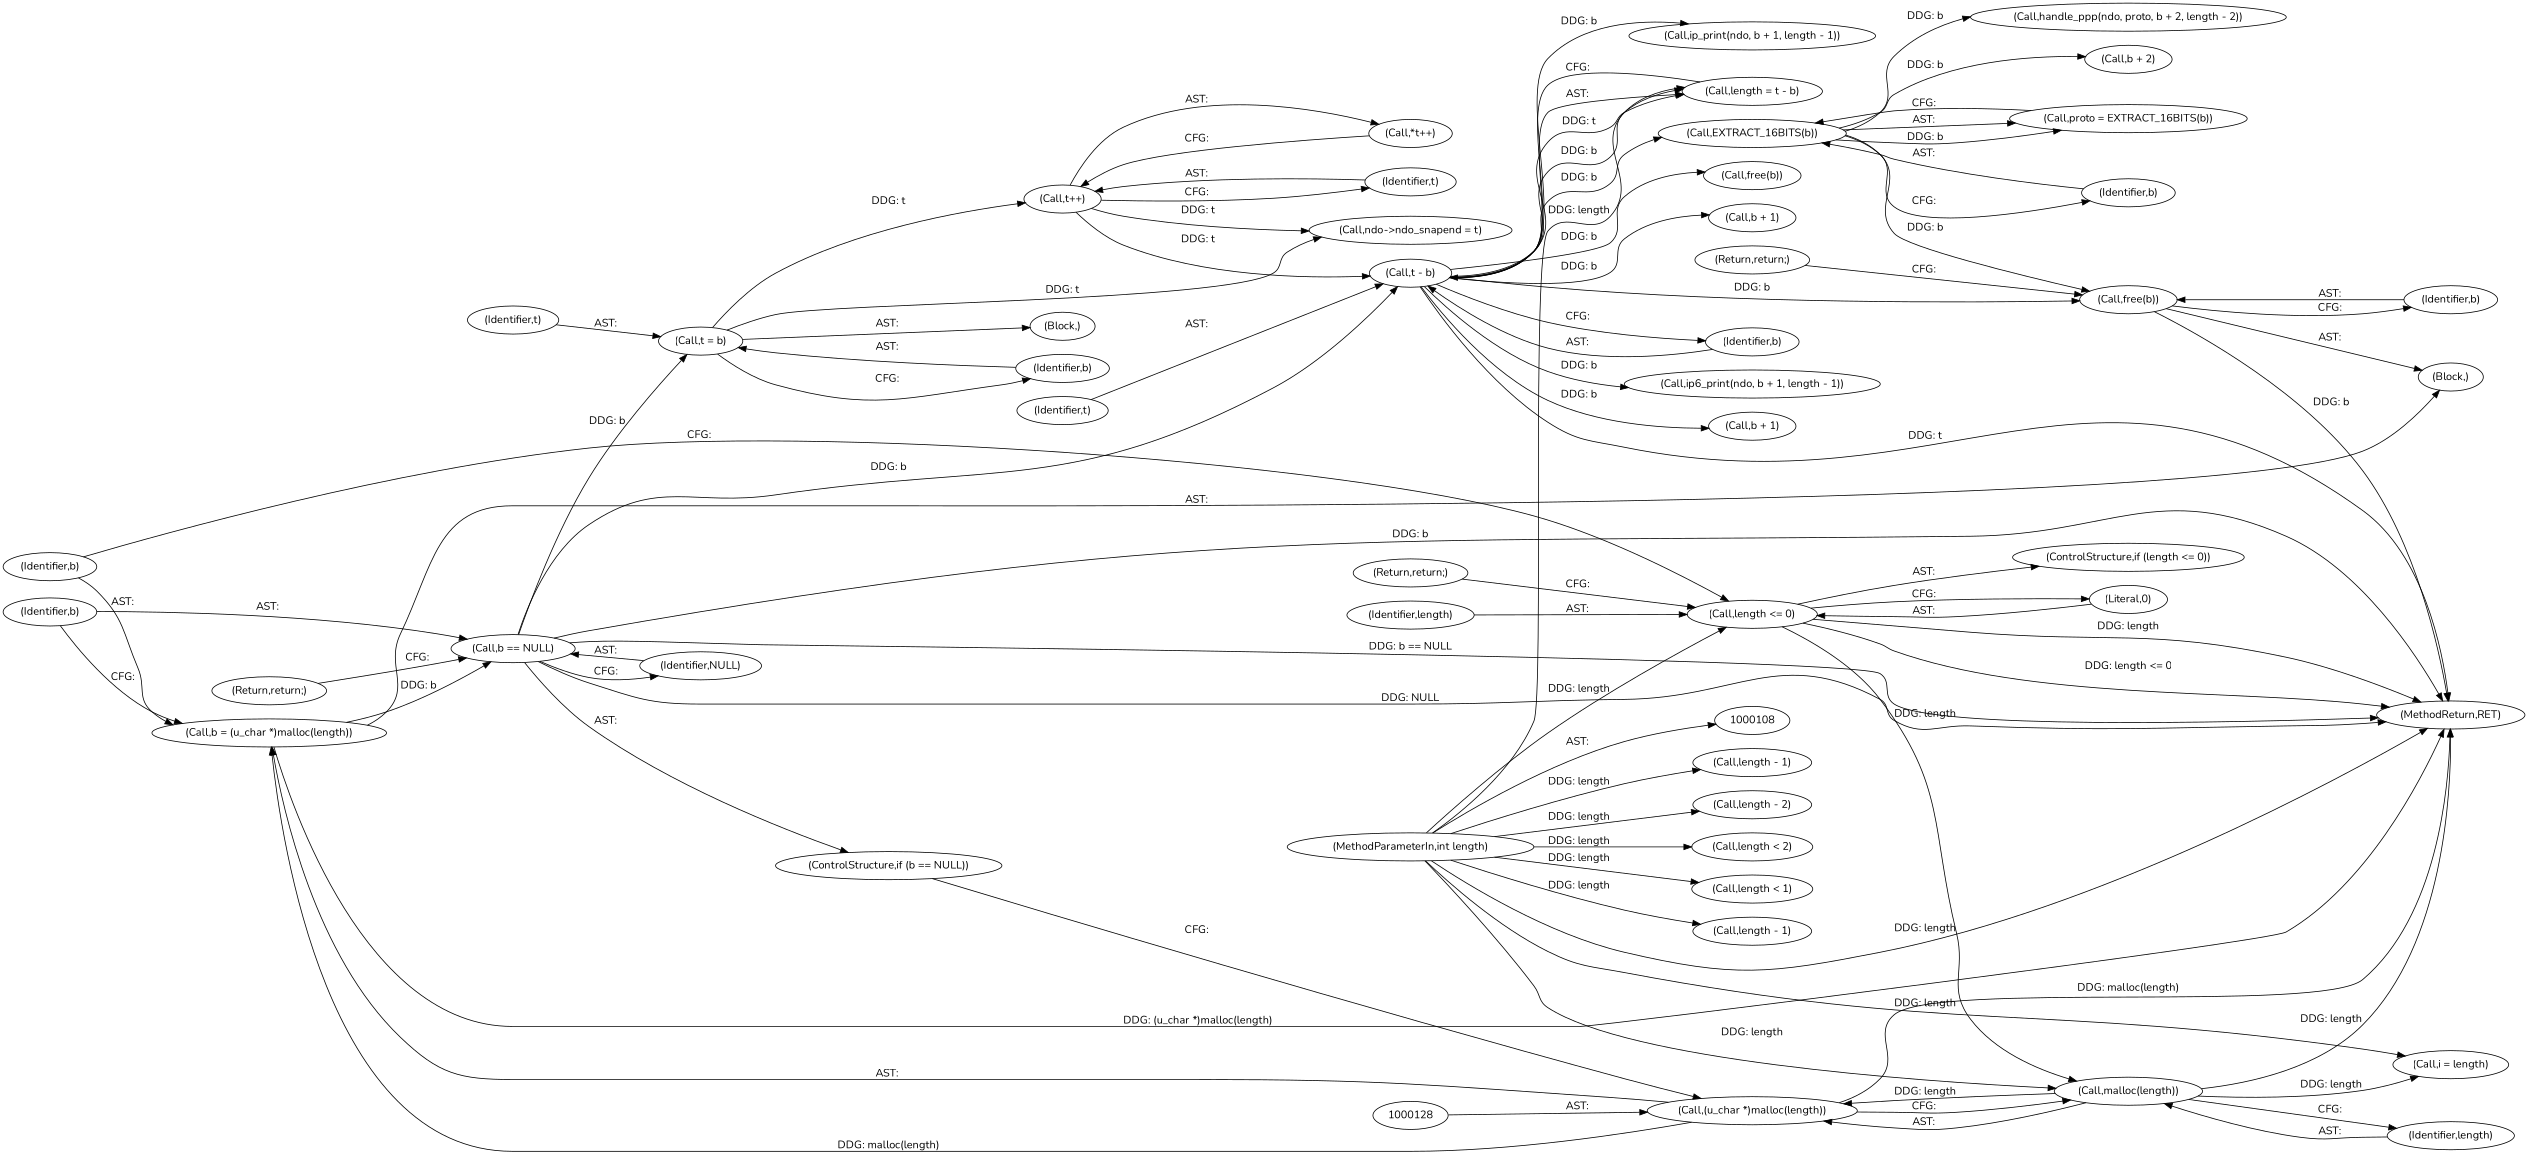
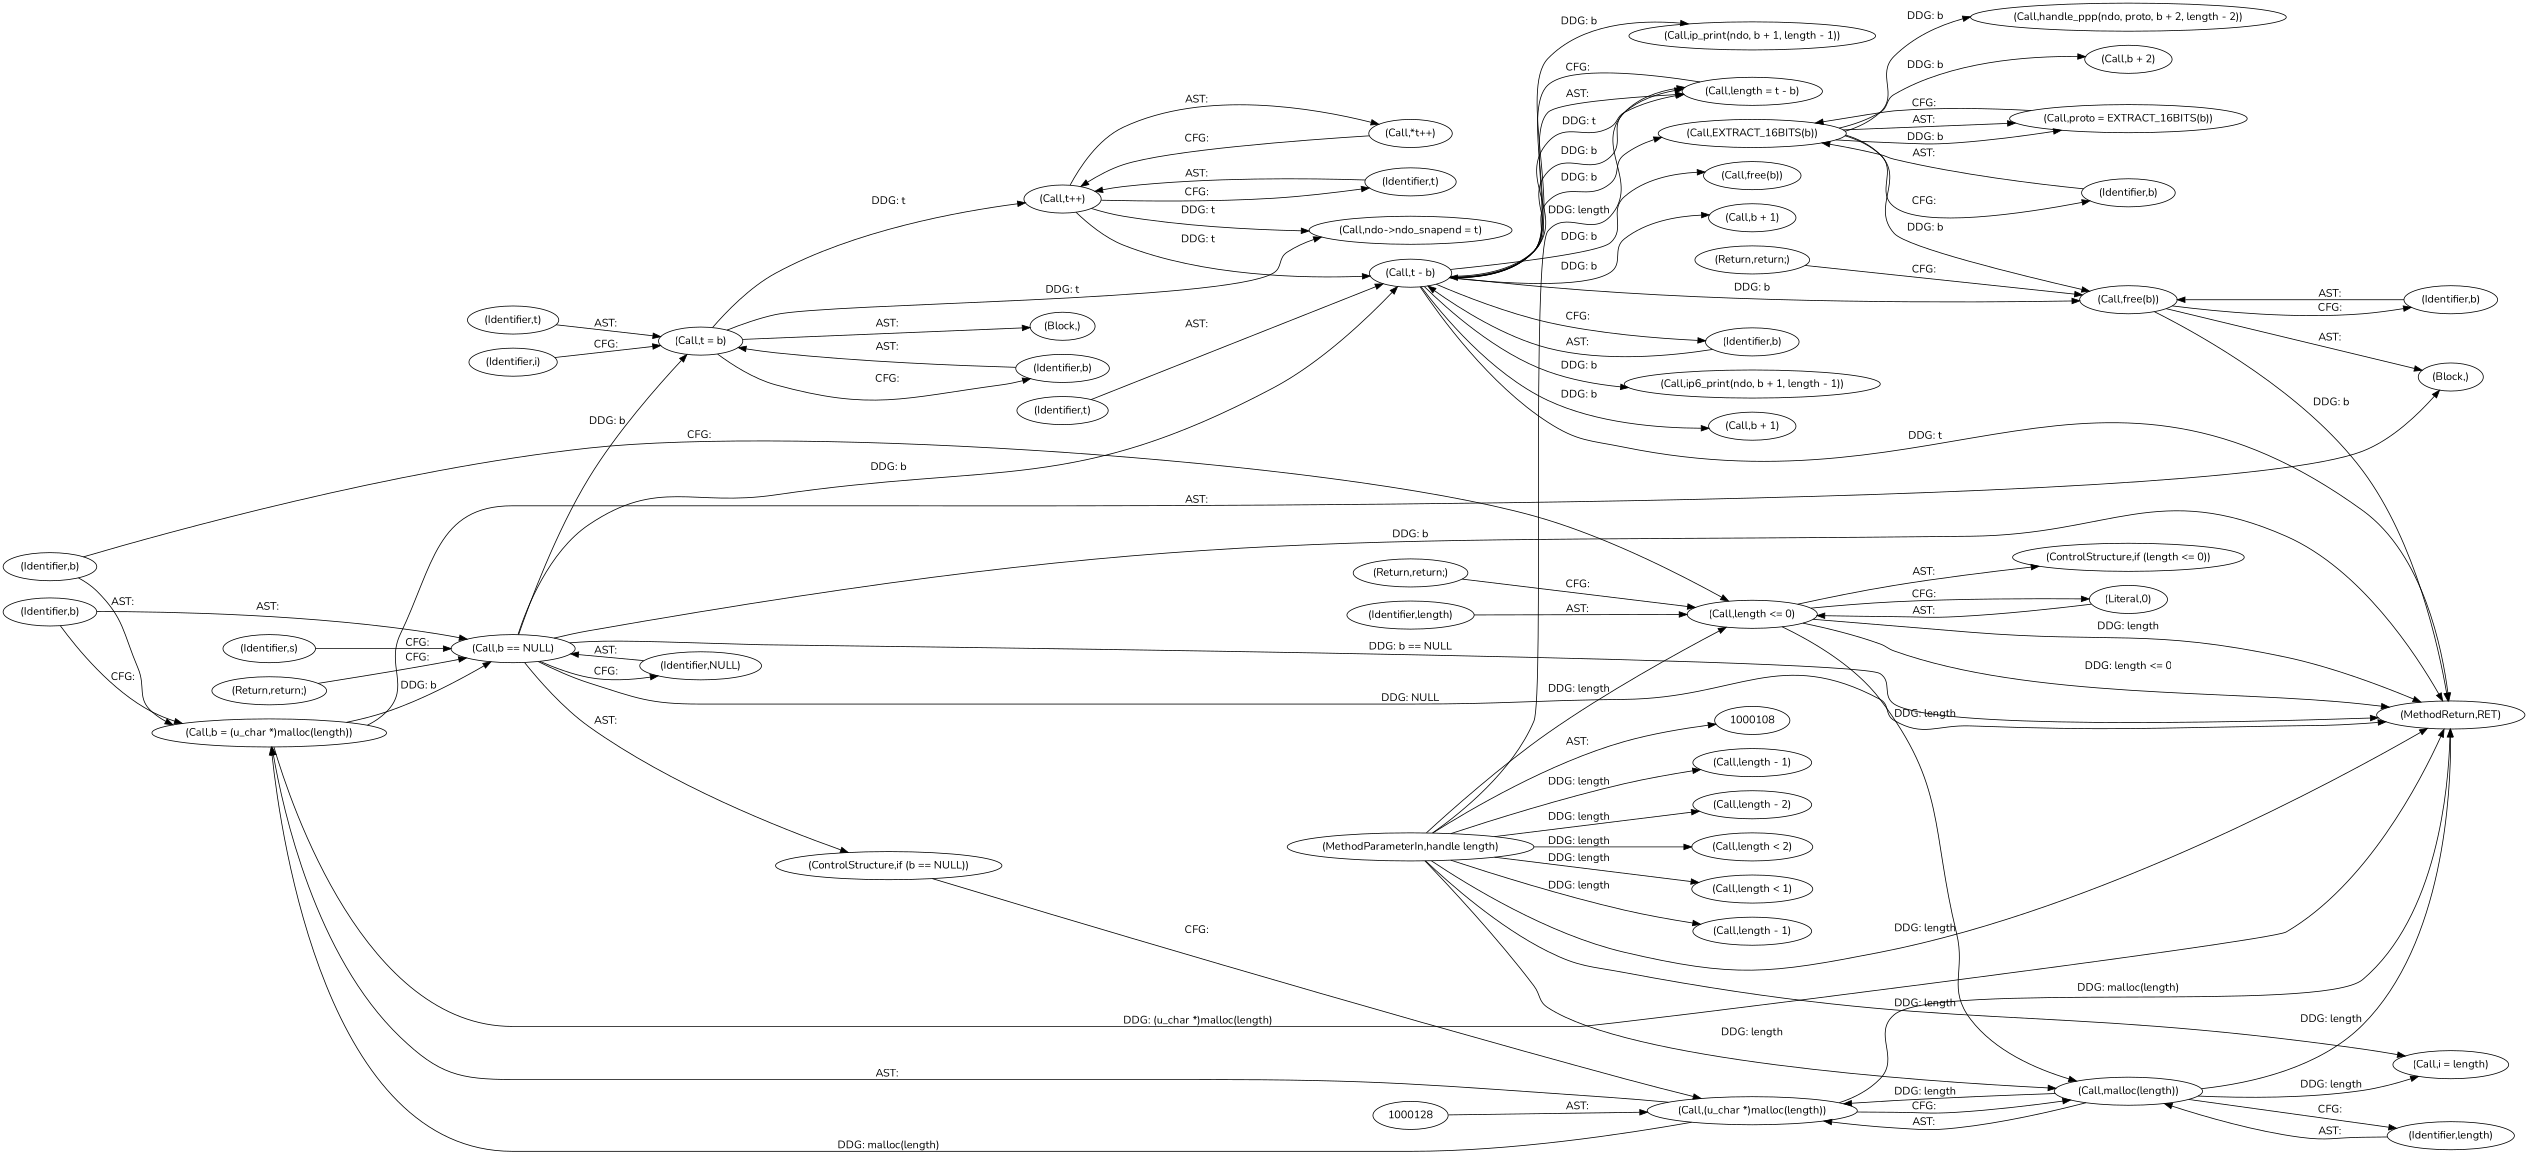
none -> (513, 362)
none -> (269, 649)
(1411, 847) -> (1411, 847)
